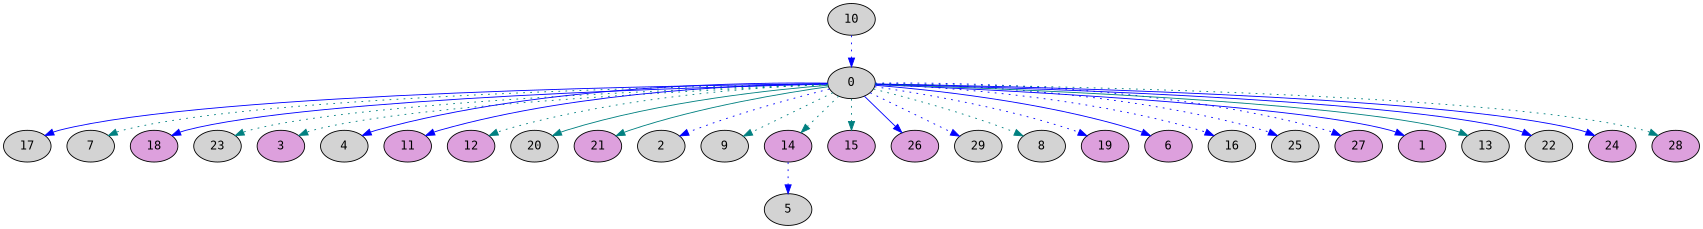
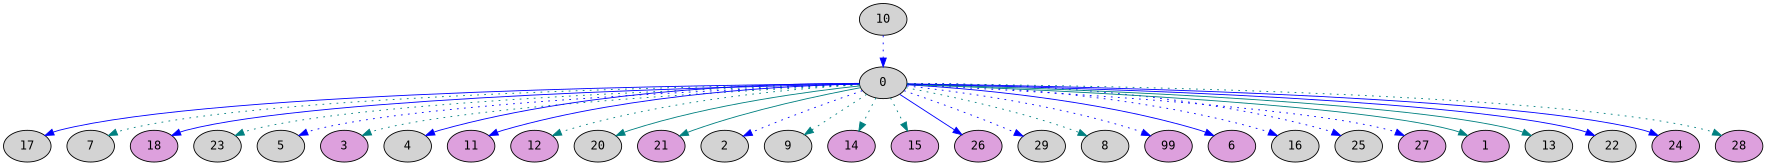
(1136, 99) -> (1308, 109)
(1105, 146) -> (1168, 146)
(788, 174) -> (458, 109)
